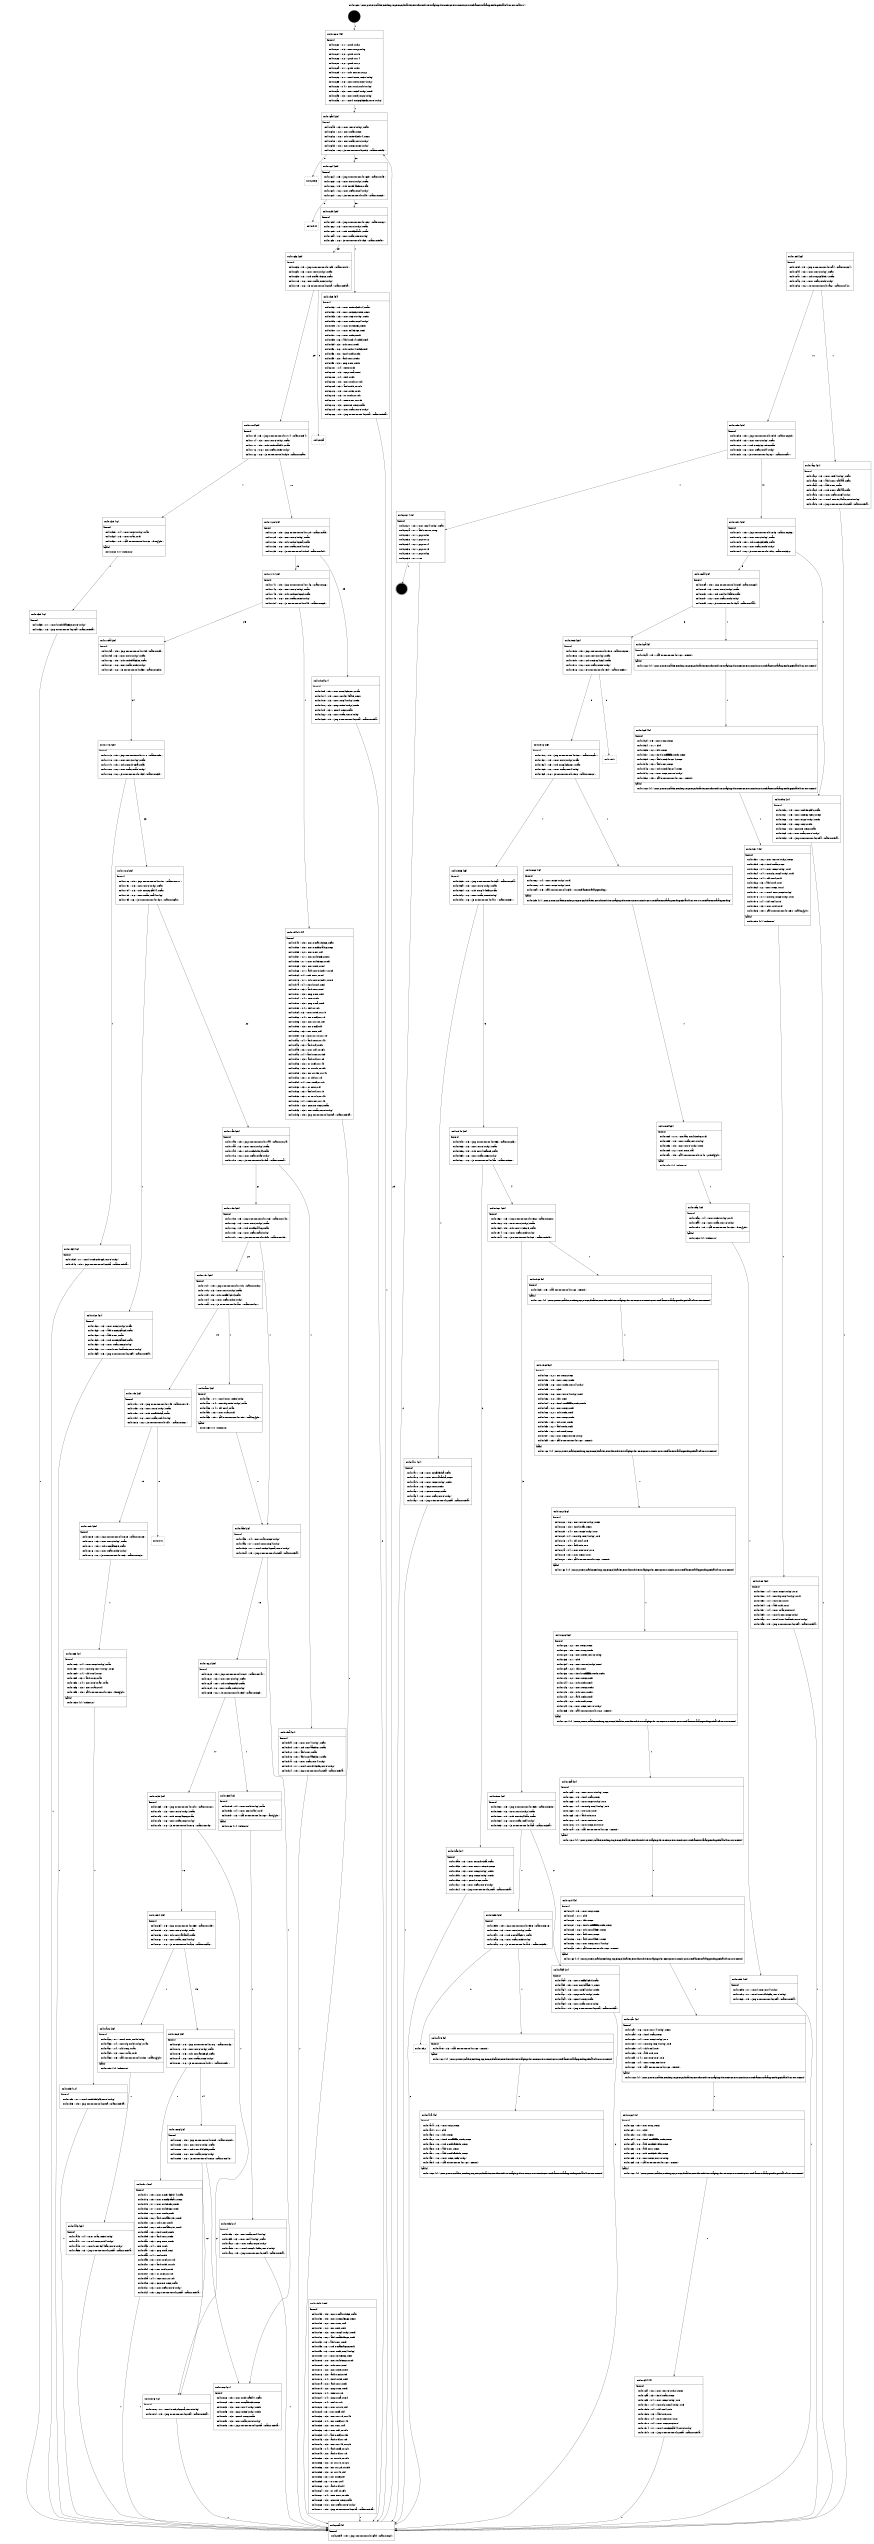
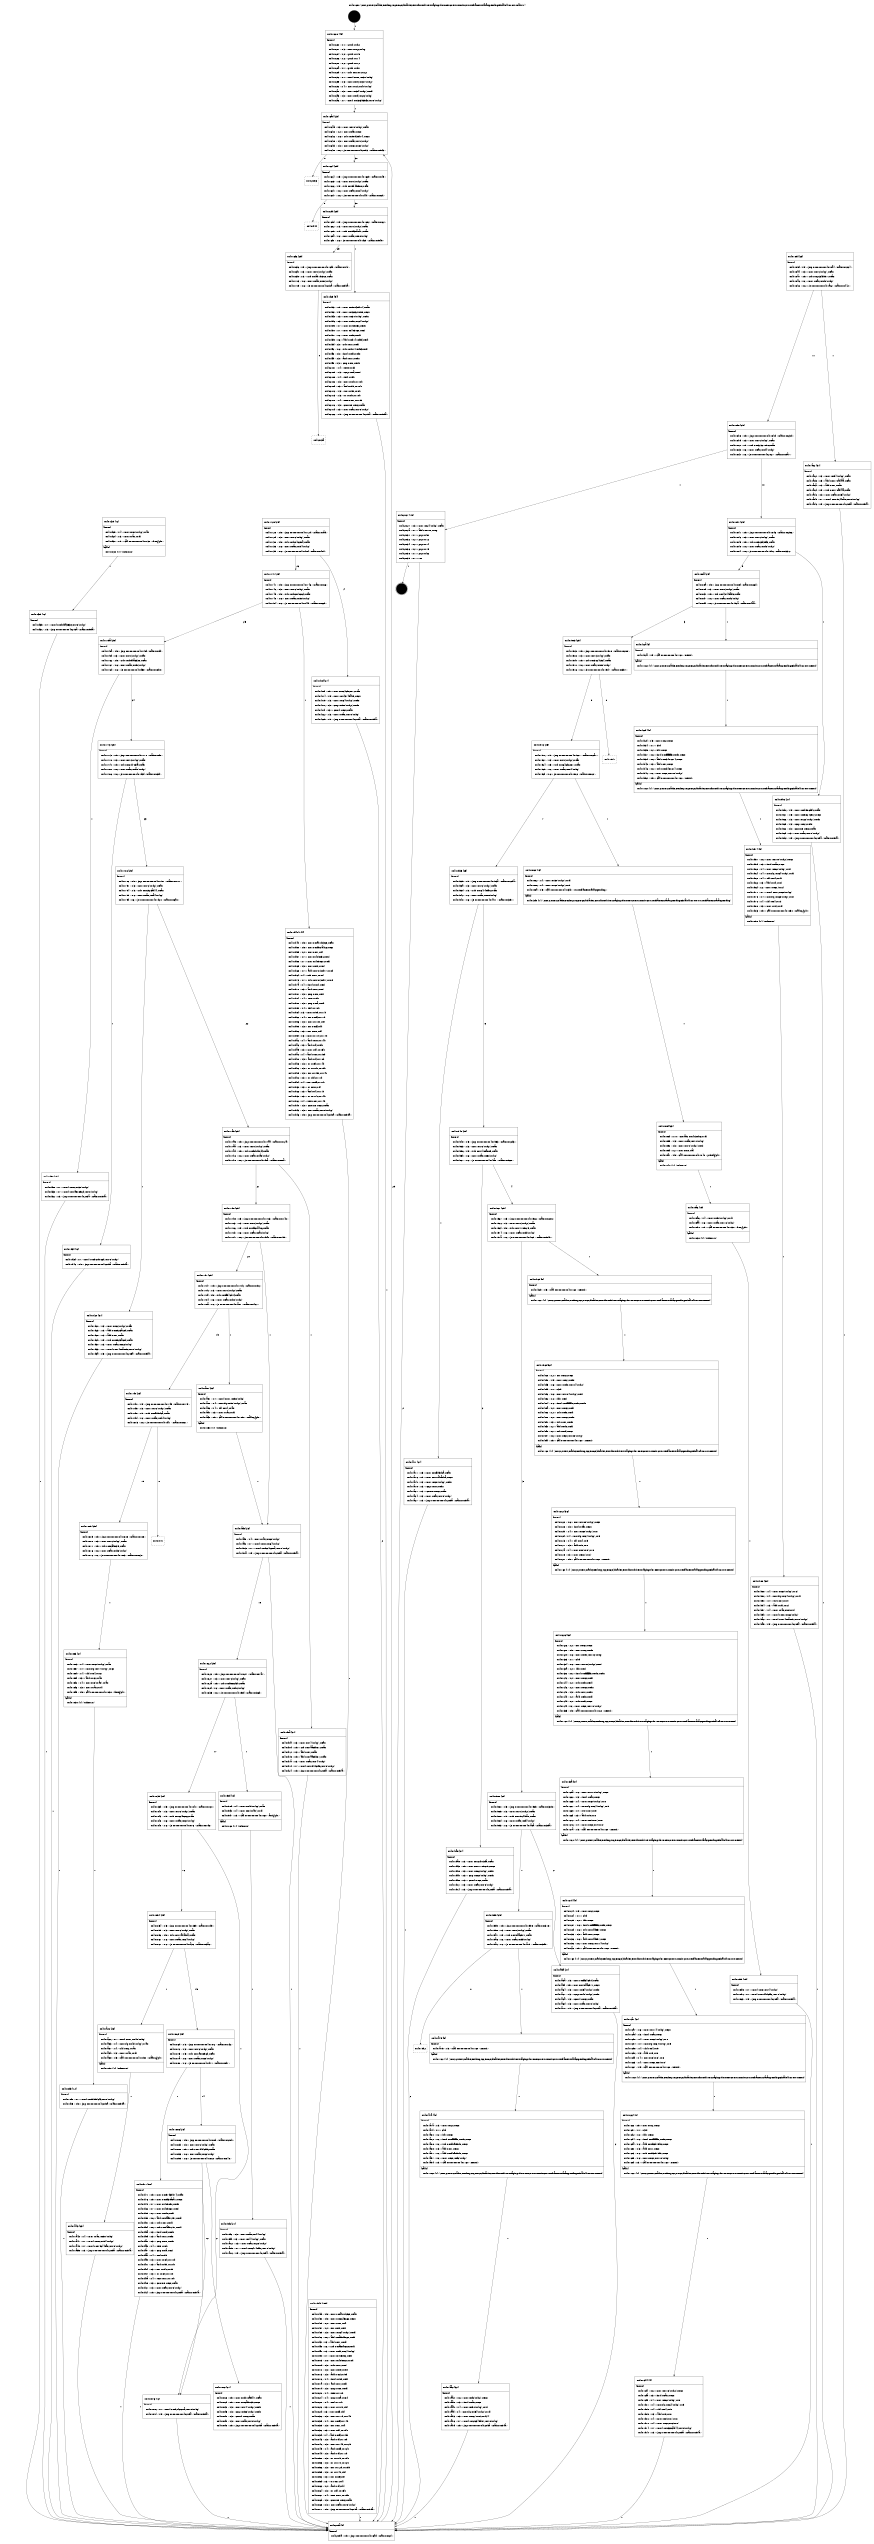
(276, 440) -> none
(344, 589) -> (344, 589)
none -> (75, 1187)
(287, 1971) -> (290, 2049)
none -> (475, 2407)
